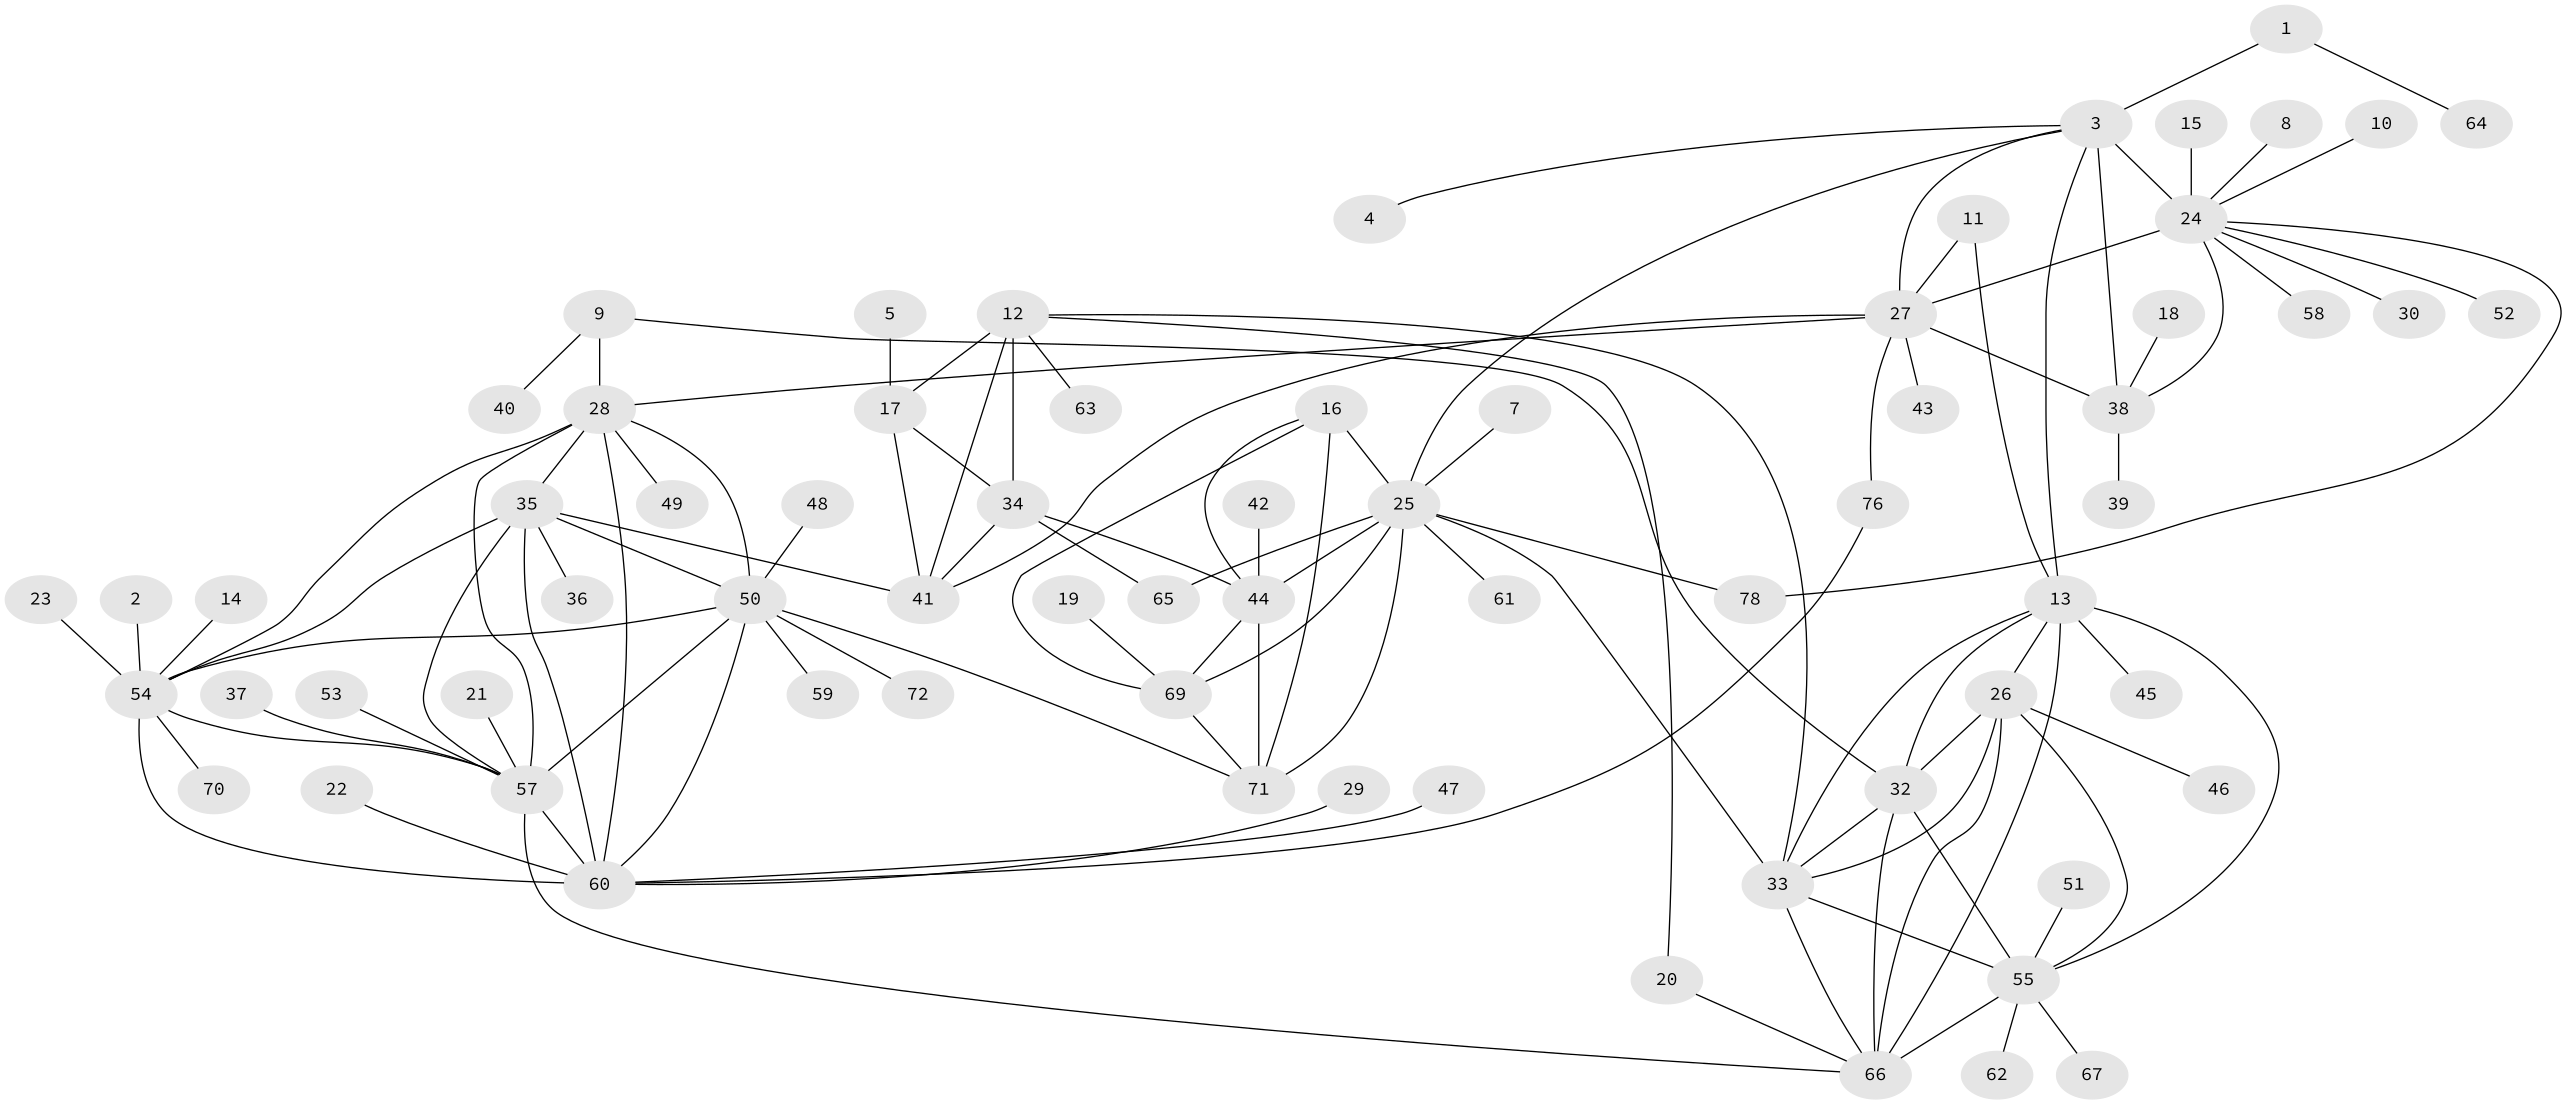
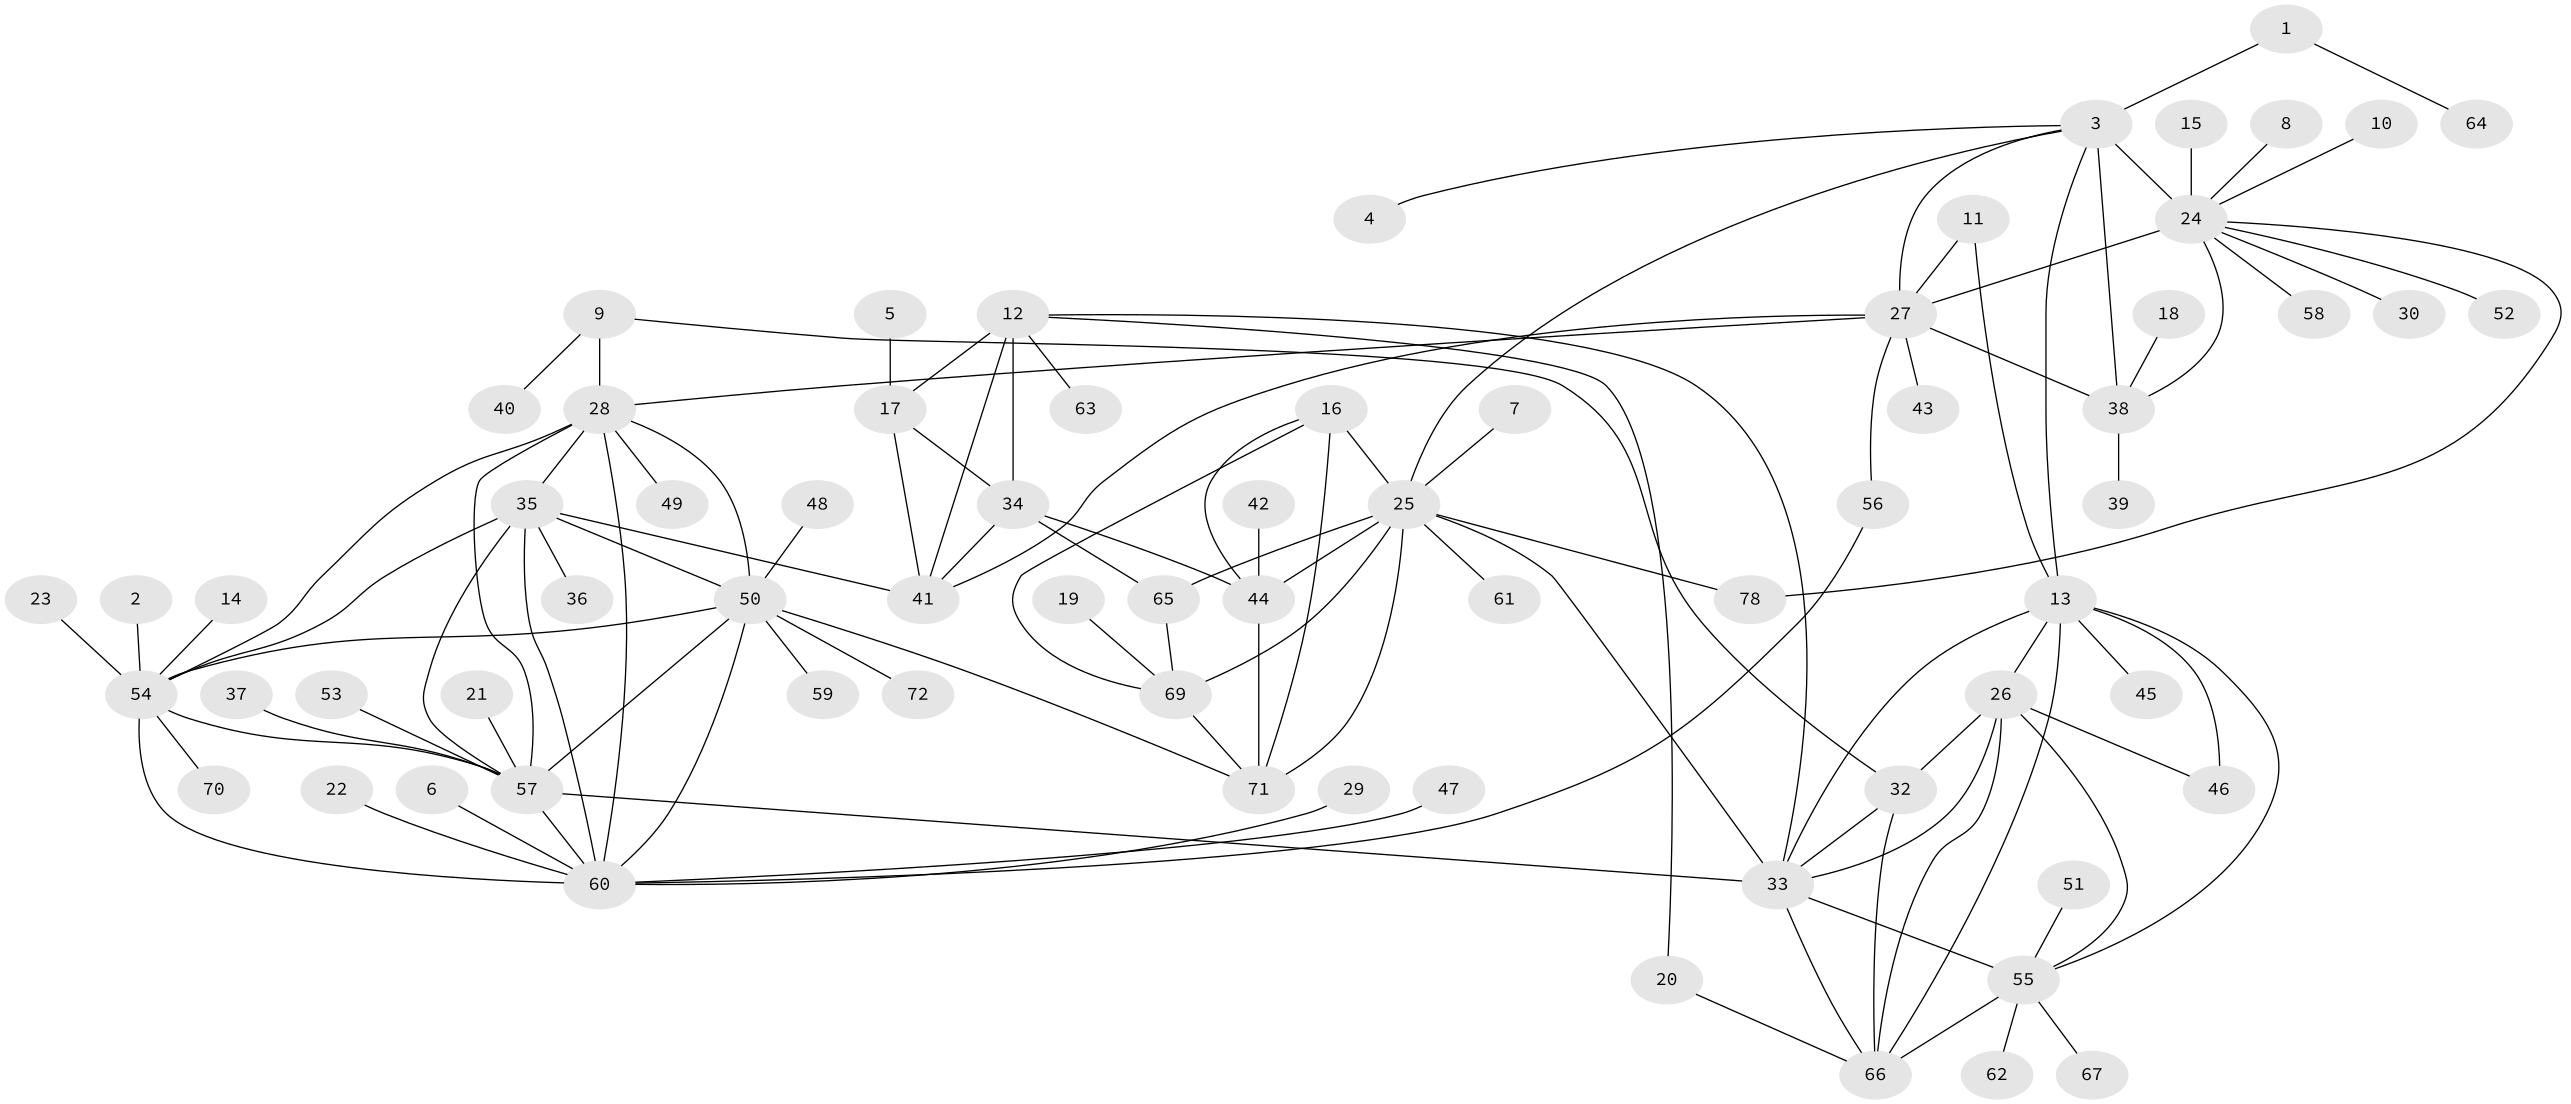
(1873, 505) -> (1873, 505)
(1217, 647) -> (1170, 647)
(1951, 675) -> (2187, 663)
none -> (432, 790)
(1962, 885) -> none
(1140, 1018) -> (1152, 837)
